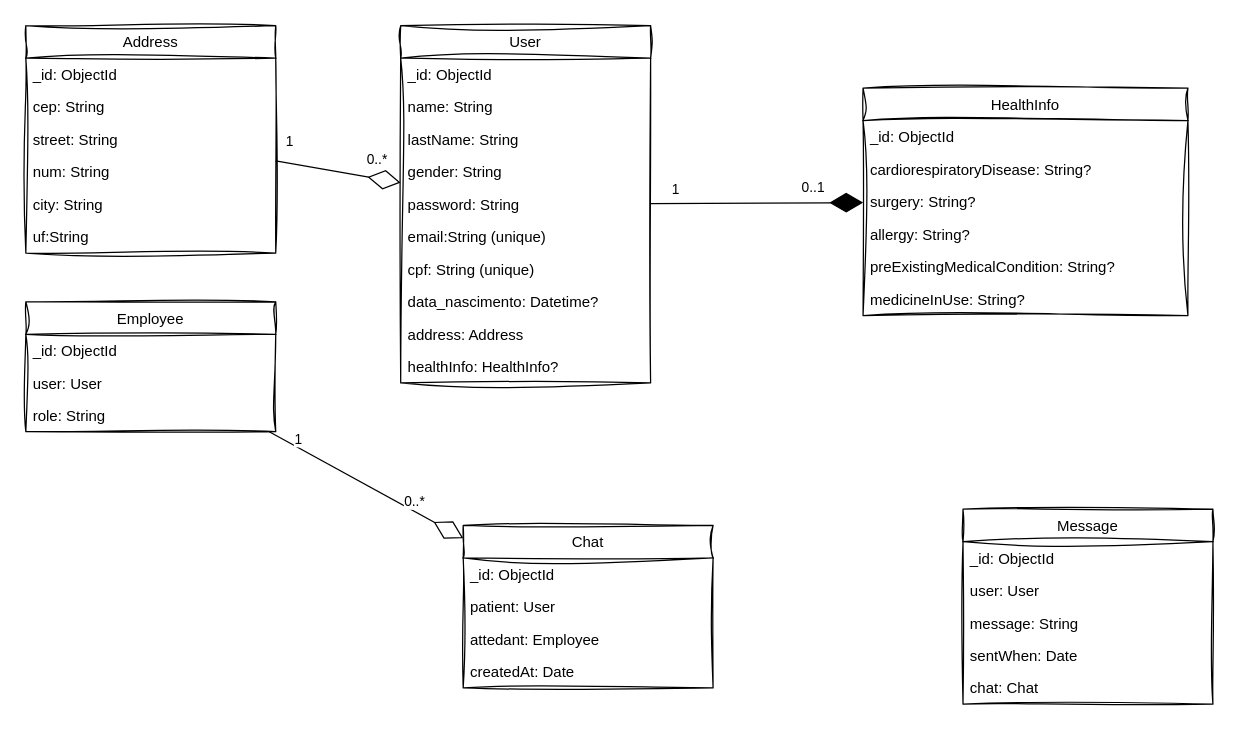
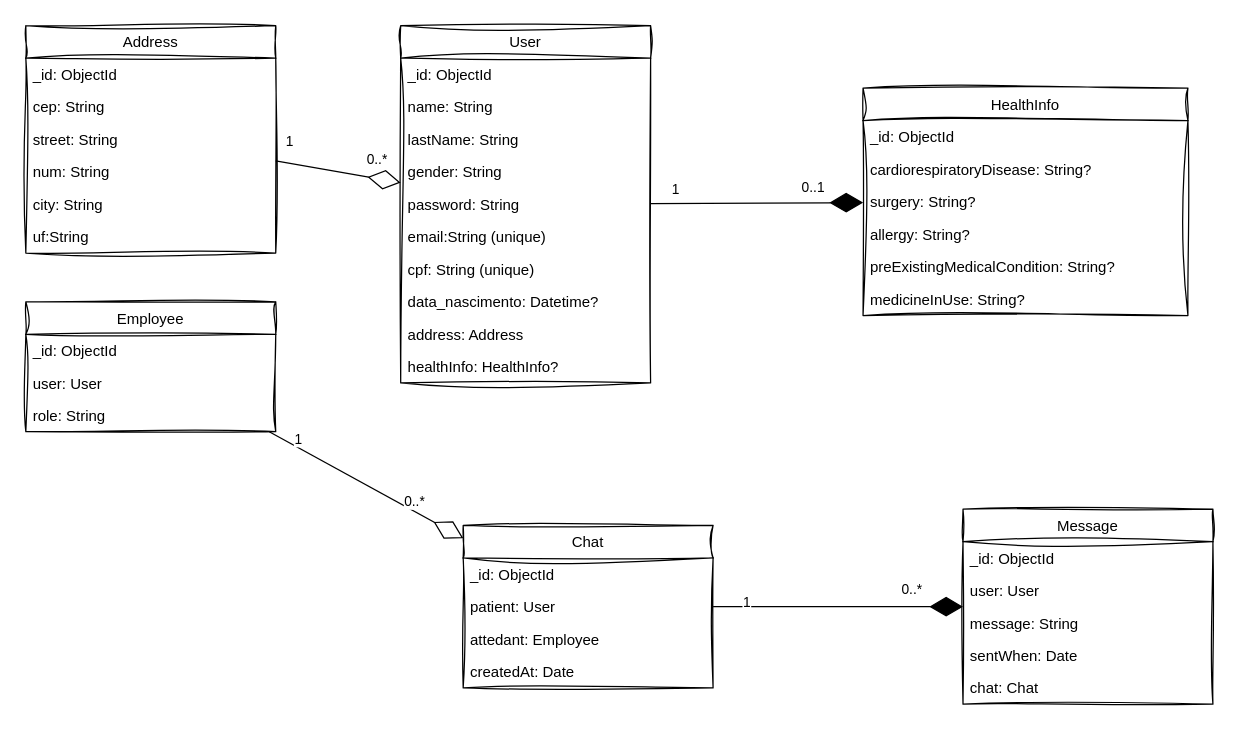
none -> (821, 607)
